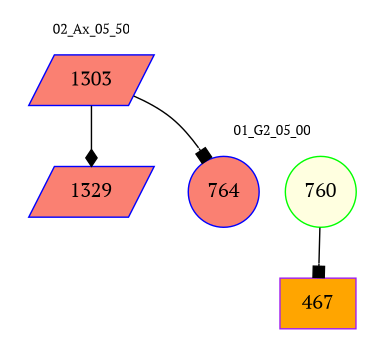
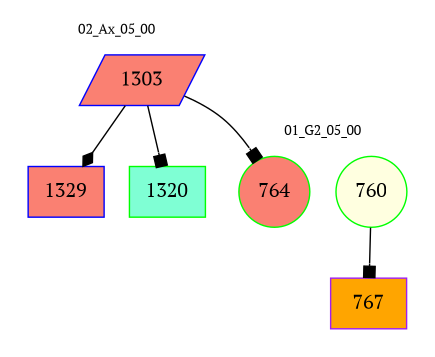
(91, 30) -> (117, 30)
(91, 192) -> (66, 192)
none -> (167, 192)
(224, 192) -> (274, 192)
(318, 303) -> (369, 303)
